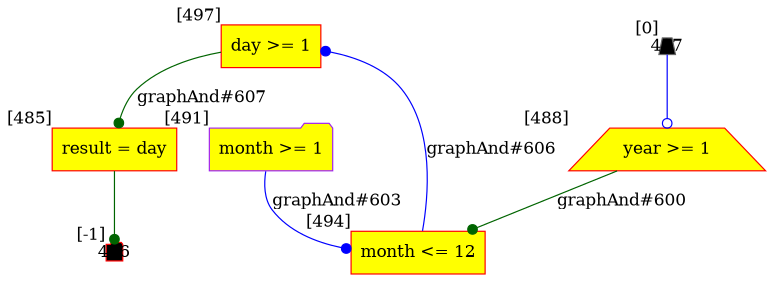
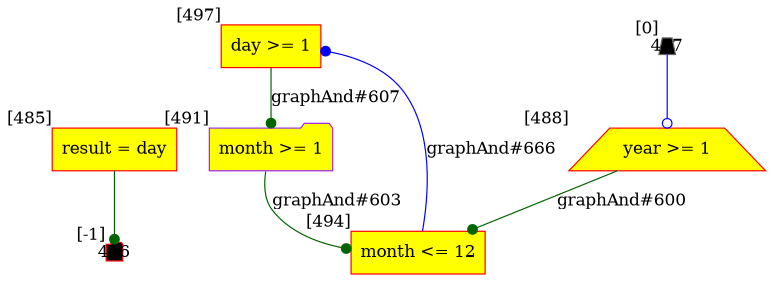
(161, 72) -> (271, 93)
(491, 149) -> (491, 149)
(286, 224) -> (286, 224)
